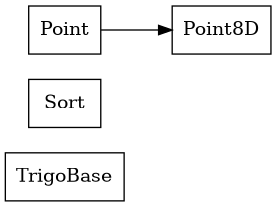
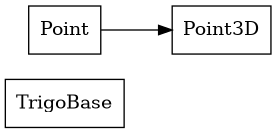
(222, 30) -> (222, 30)
(65, 103) -> none
